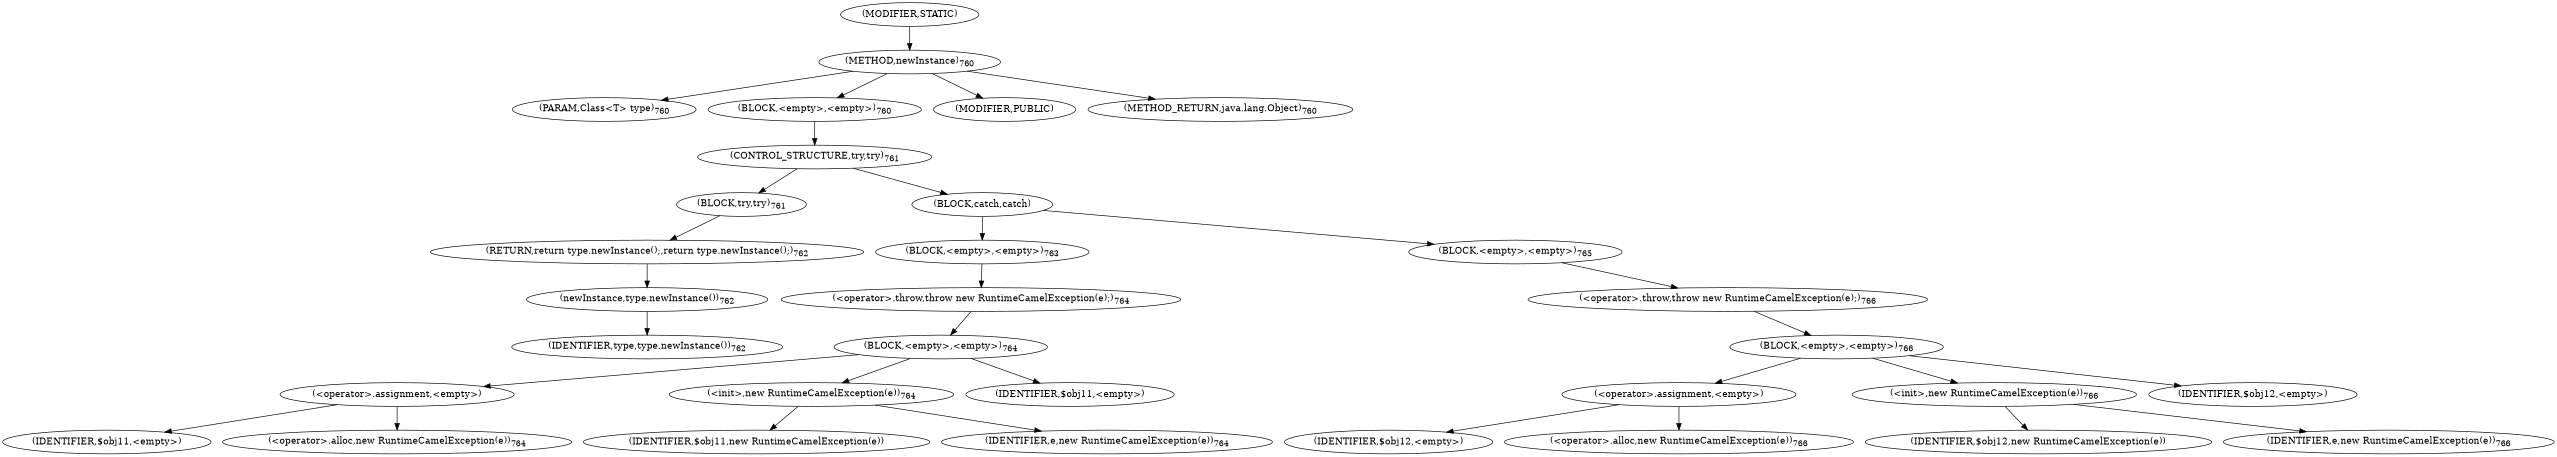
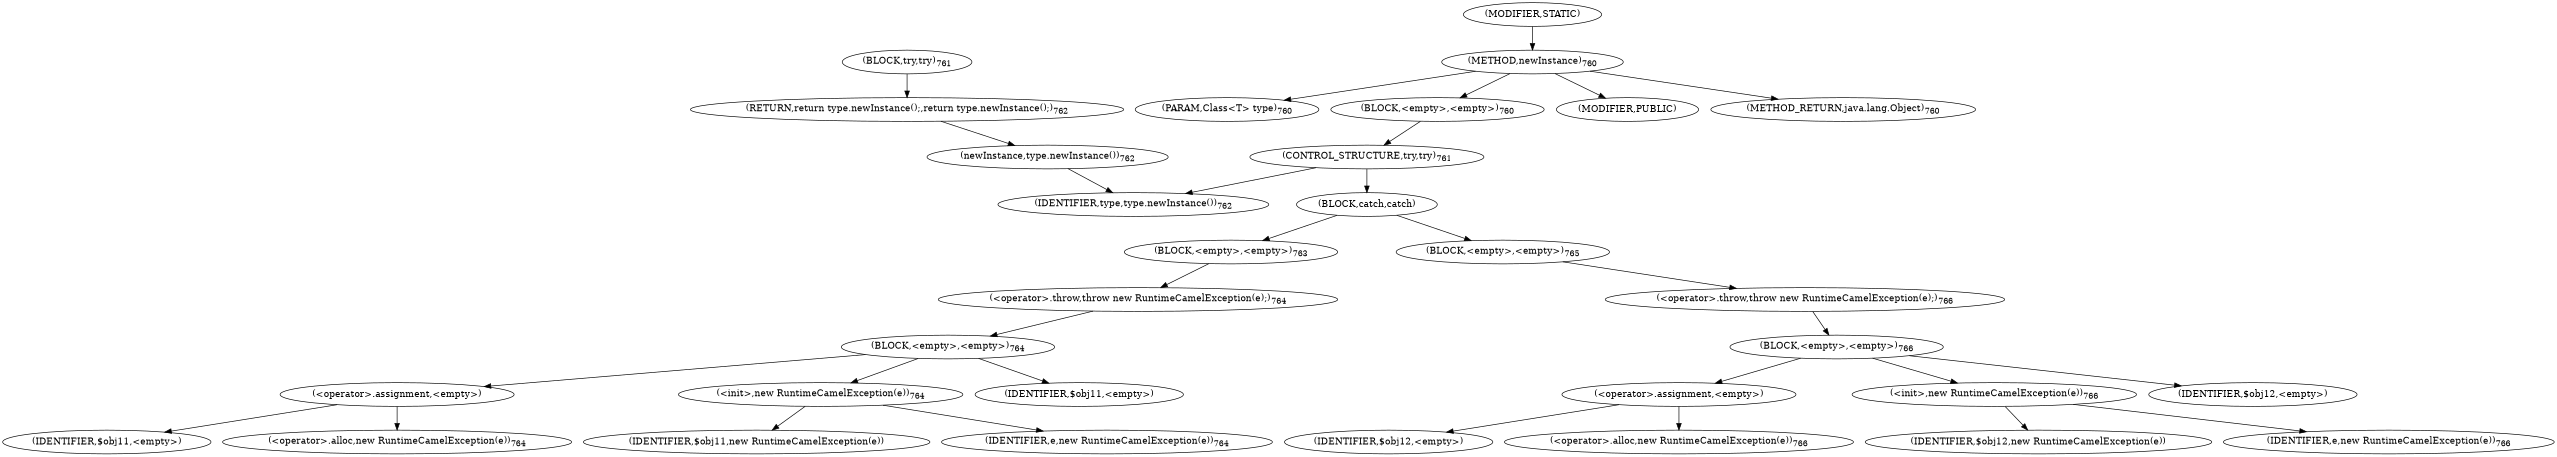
(781, 179) -> (1254, 180)
